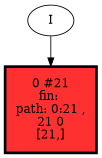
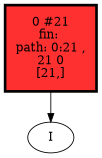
(51, 47) -> (51, 103)
